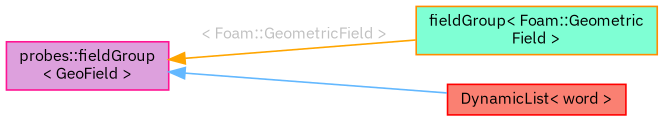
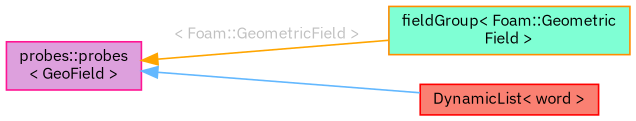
(88, 66) -> (74, 66)
